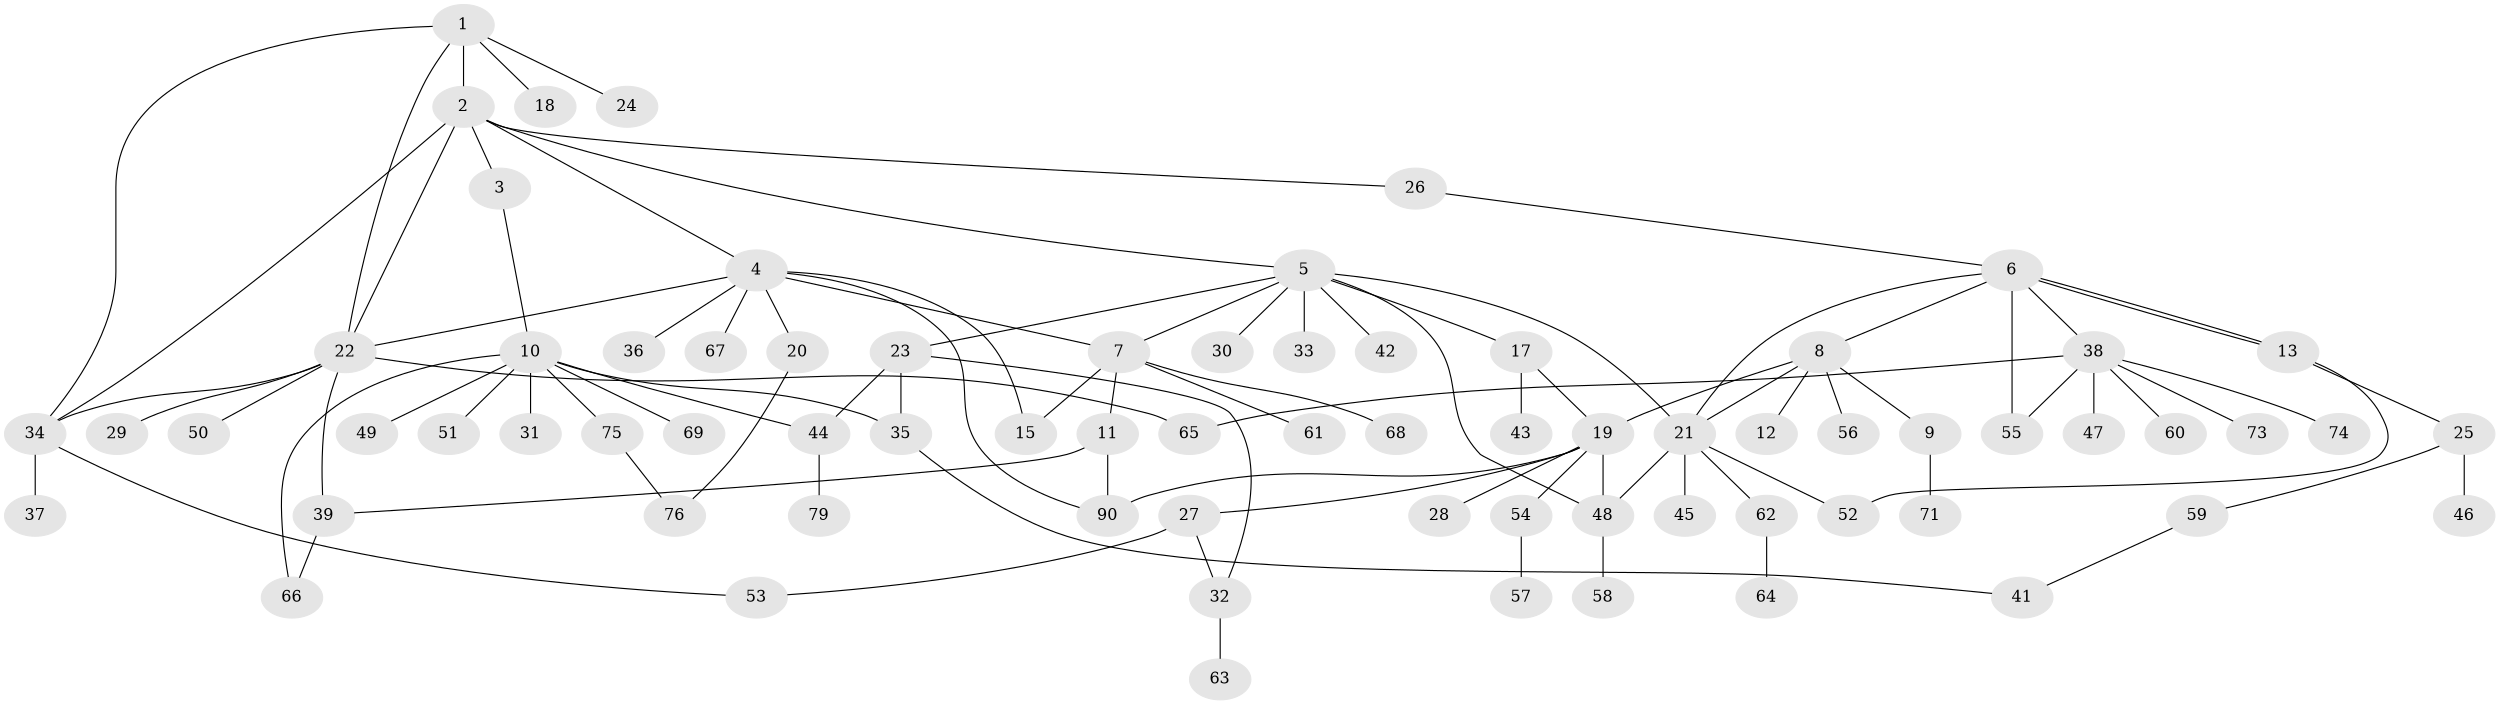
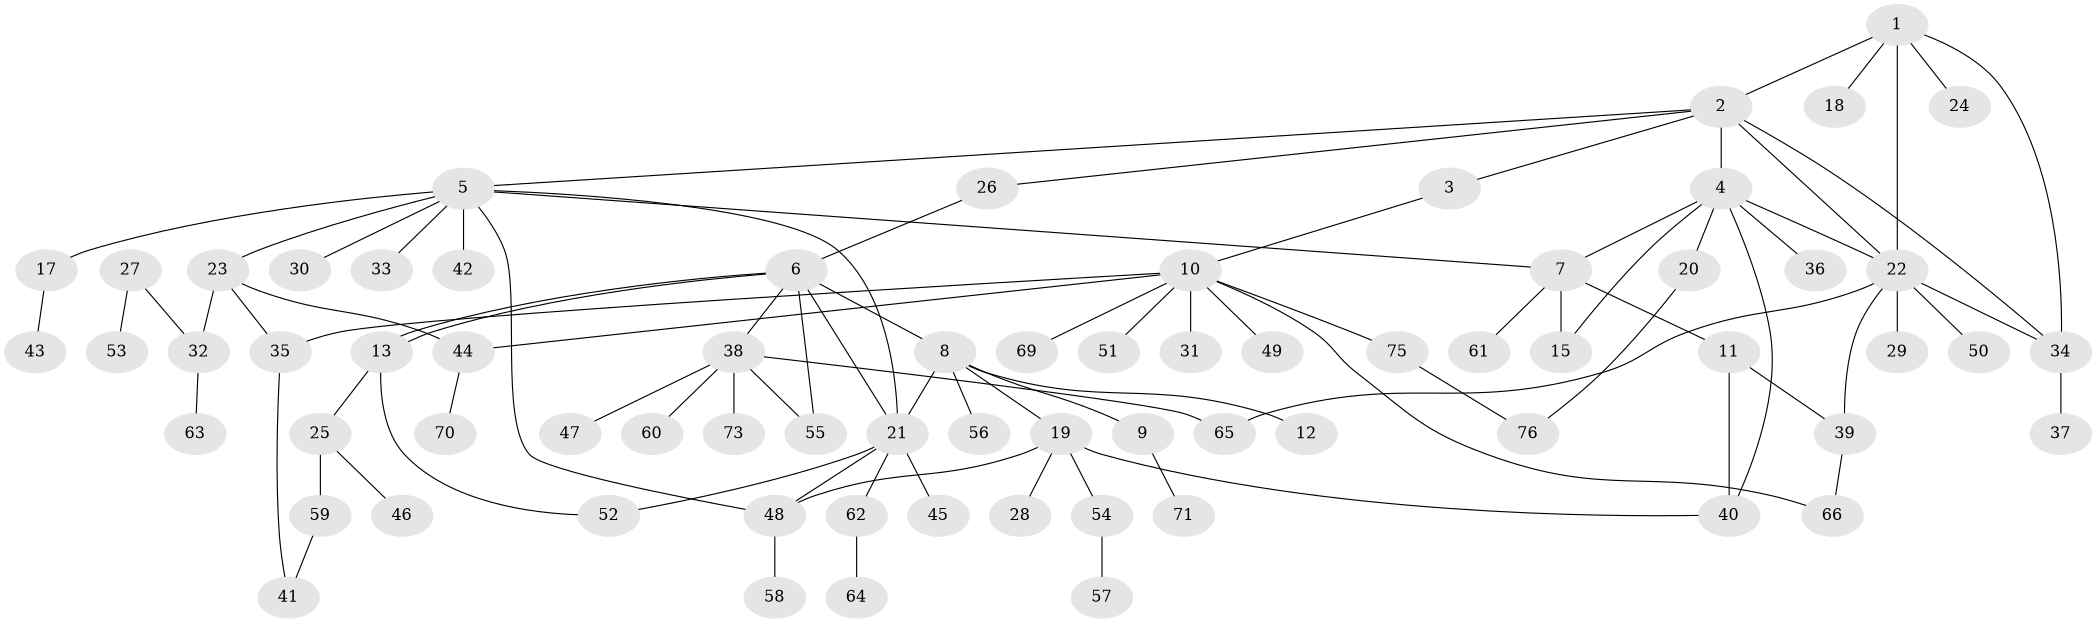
(716, 352) -> none
(1563, 394) -> none
(1396, 434) -> none
(2339, 434) -> none
(1402, 491) -> none
(819, 516) -> (445, 434)
(1108, 516) -> (1729, 516)
(383, 558) -> none
